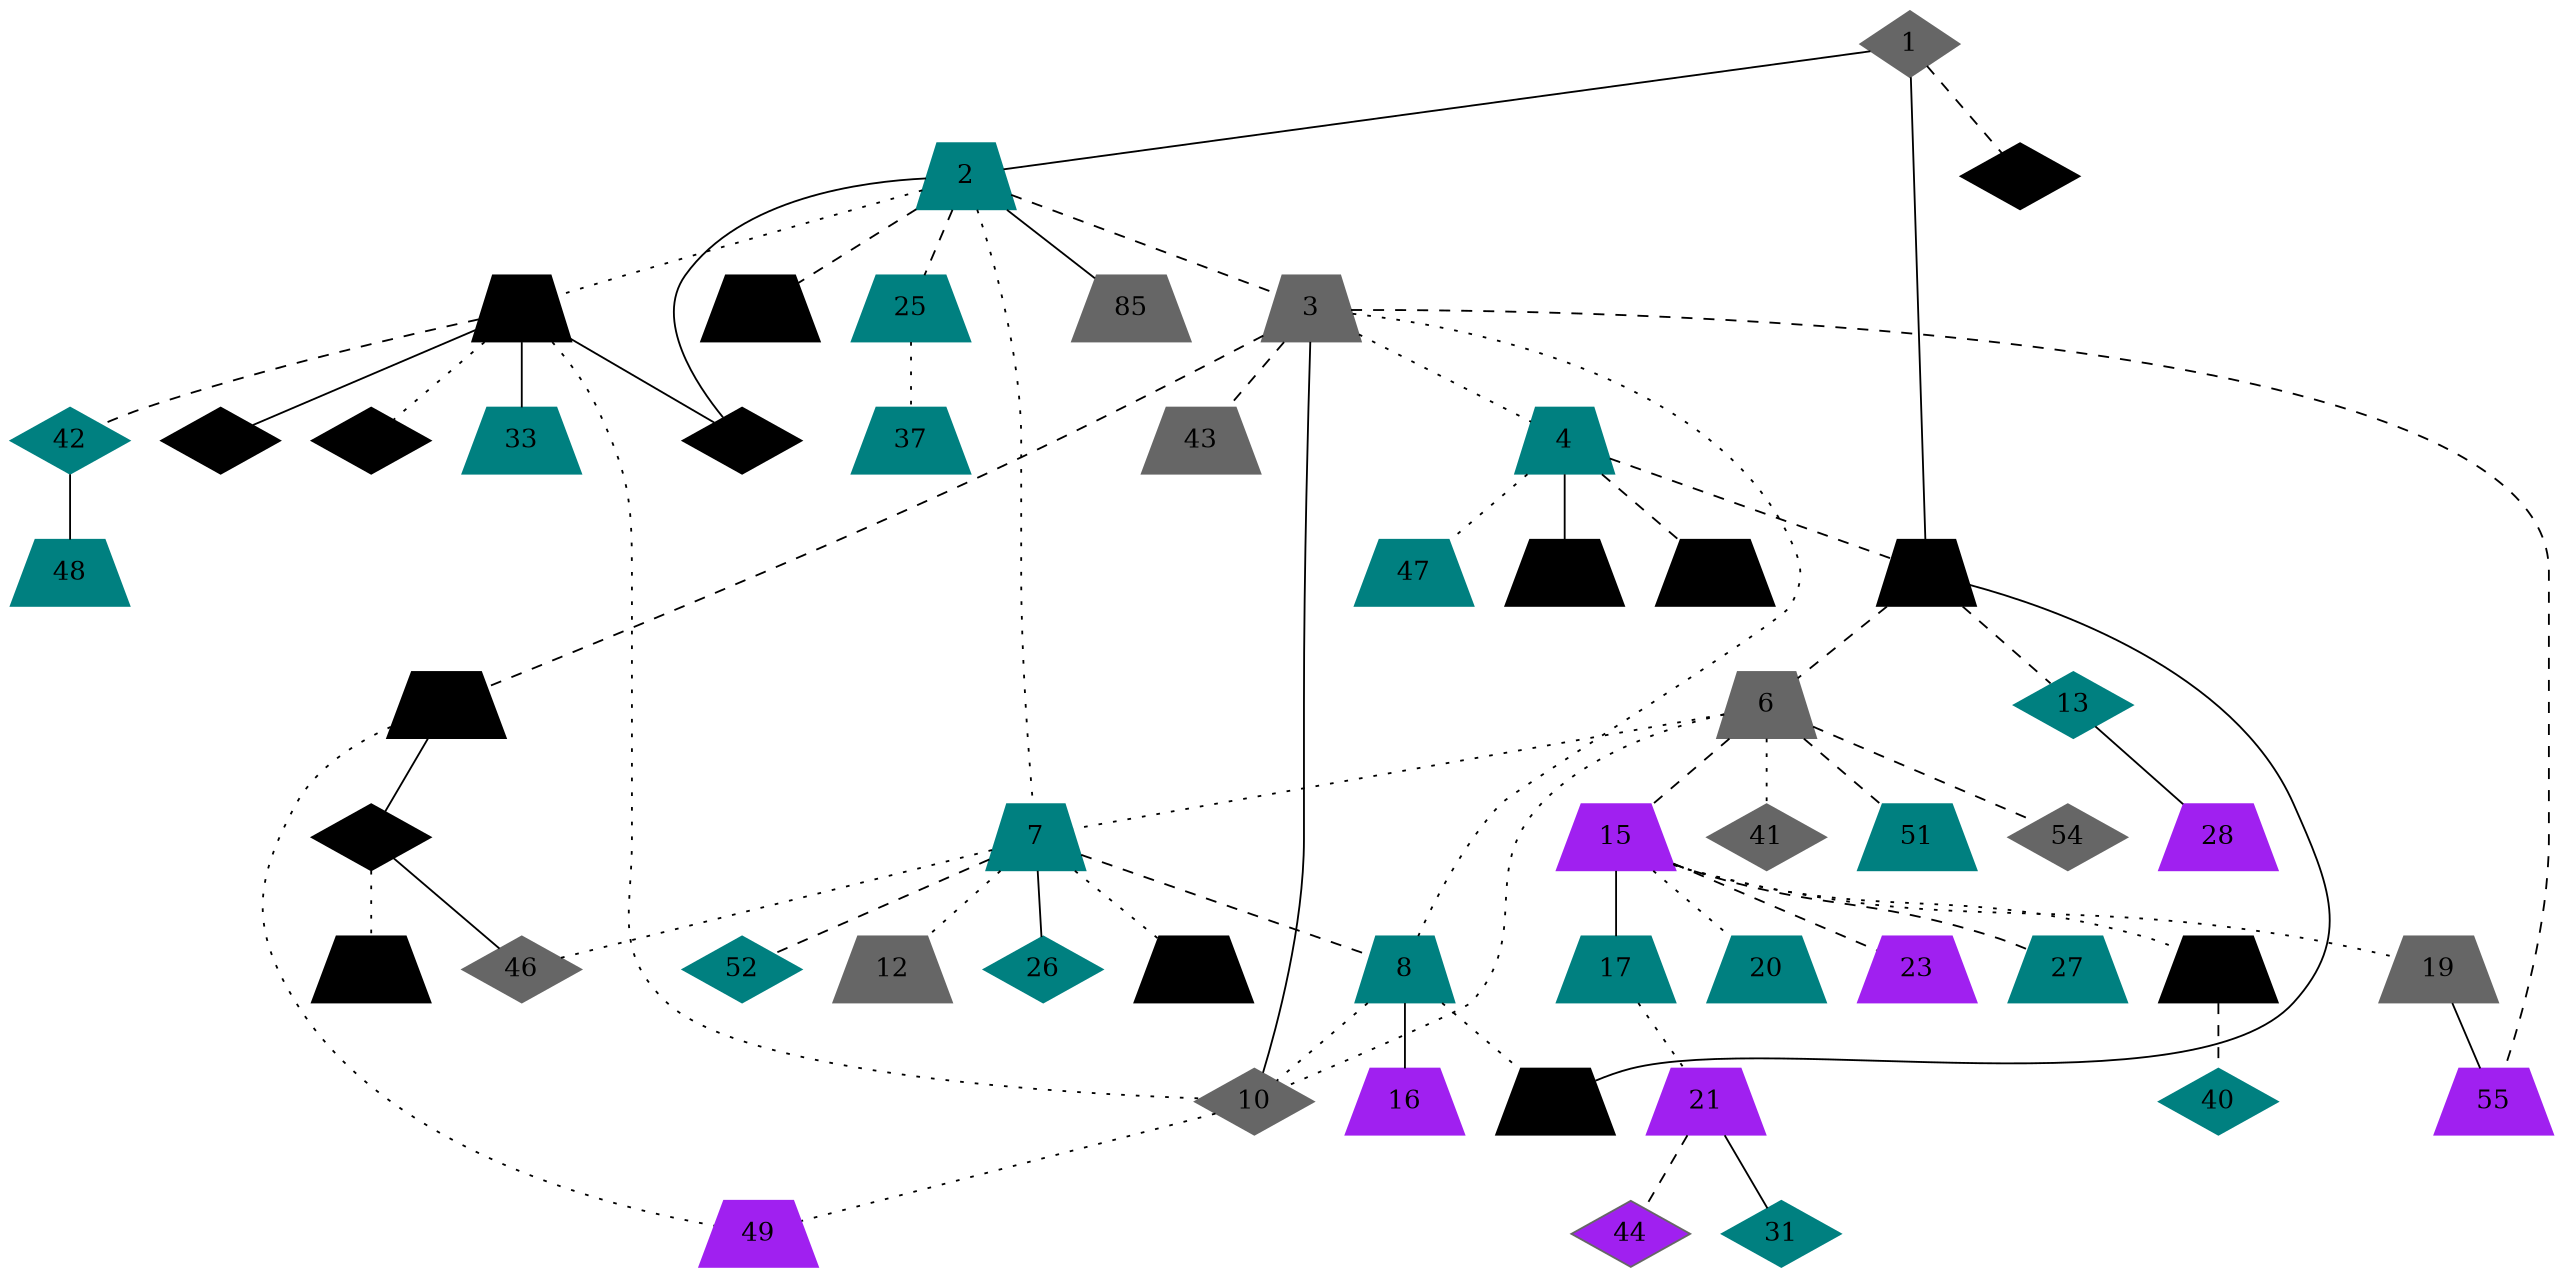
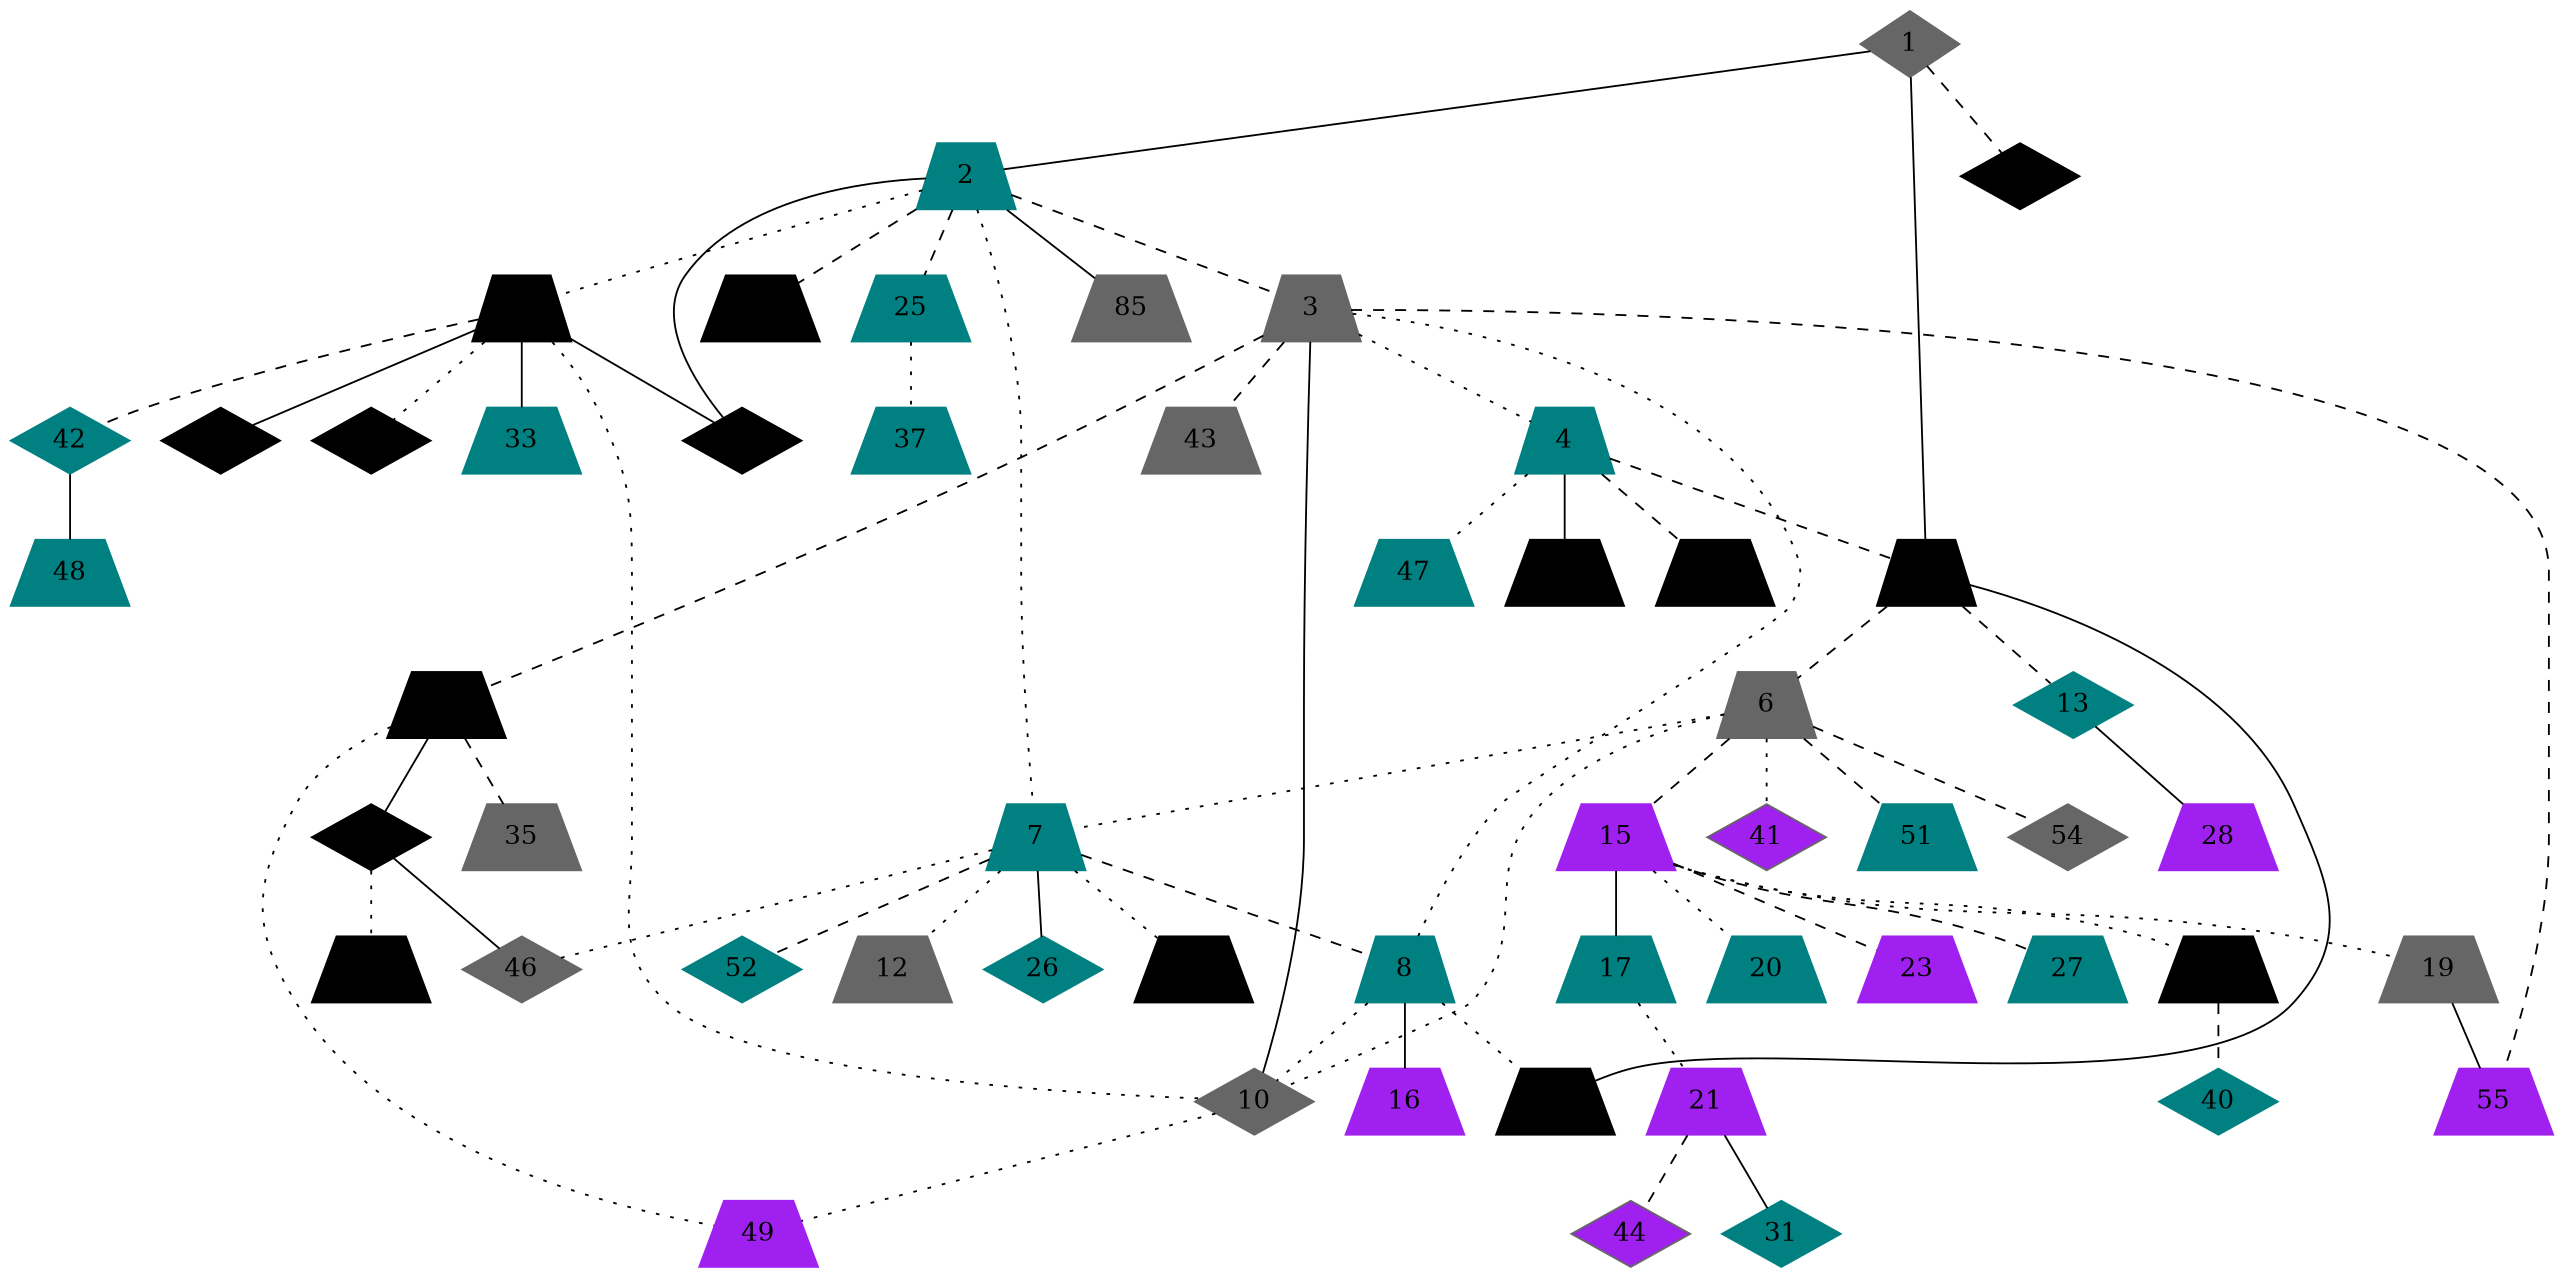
none -> (522, 837)
(1767, 837) -> (1767, 837)
